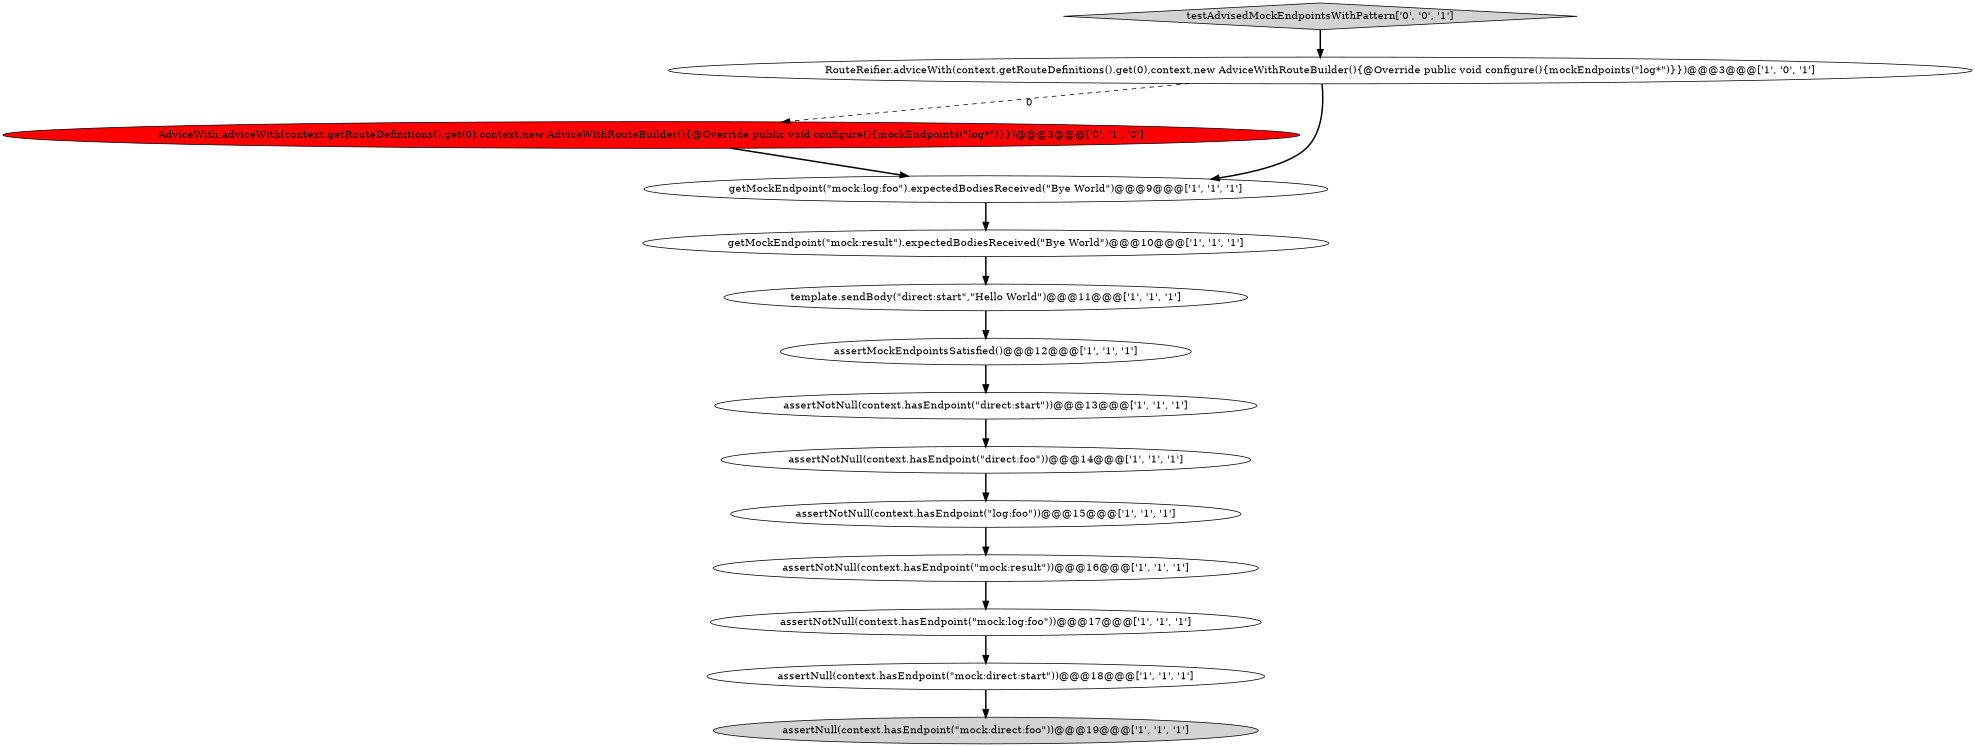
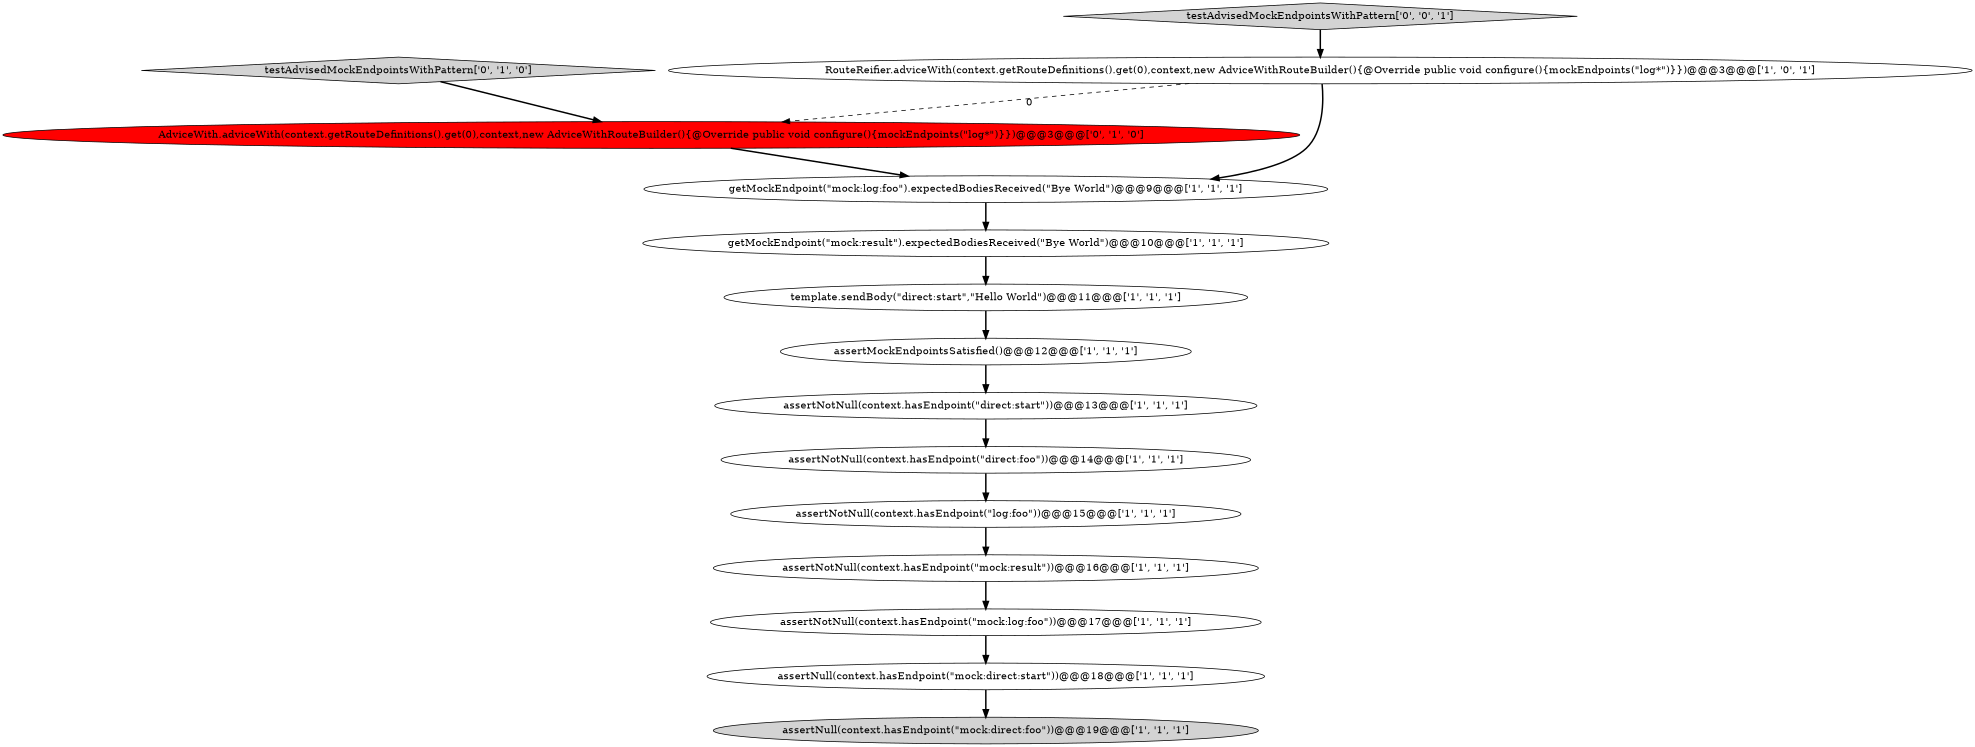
none -> (398, 70)
